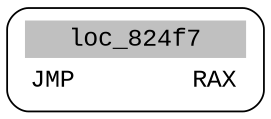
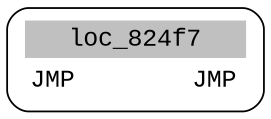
(134, 79) -> (134, 79)
